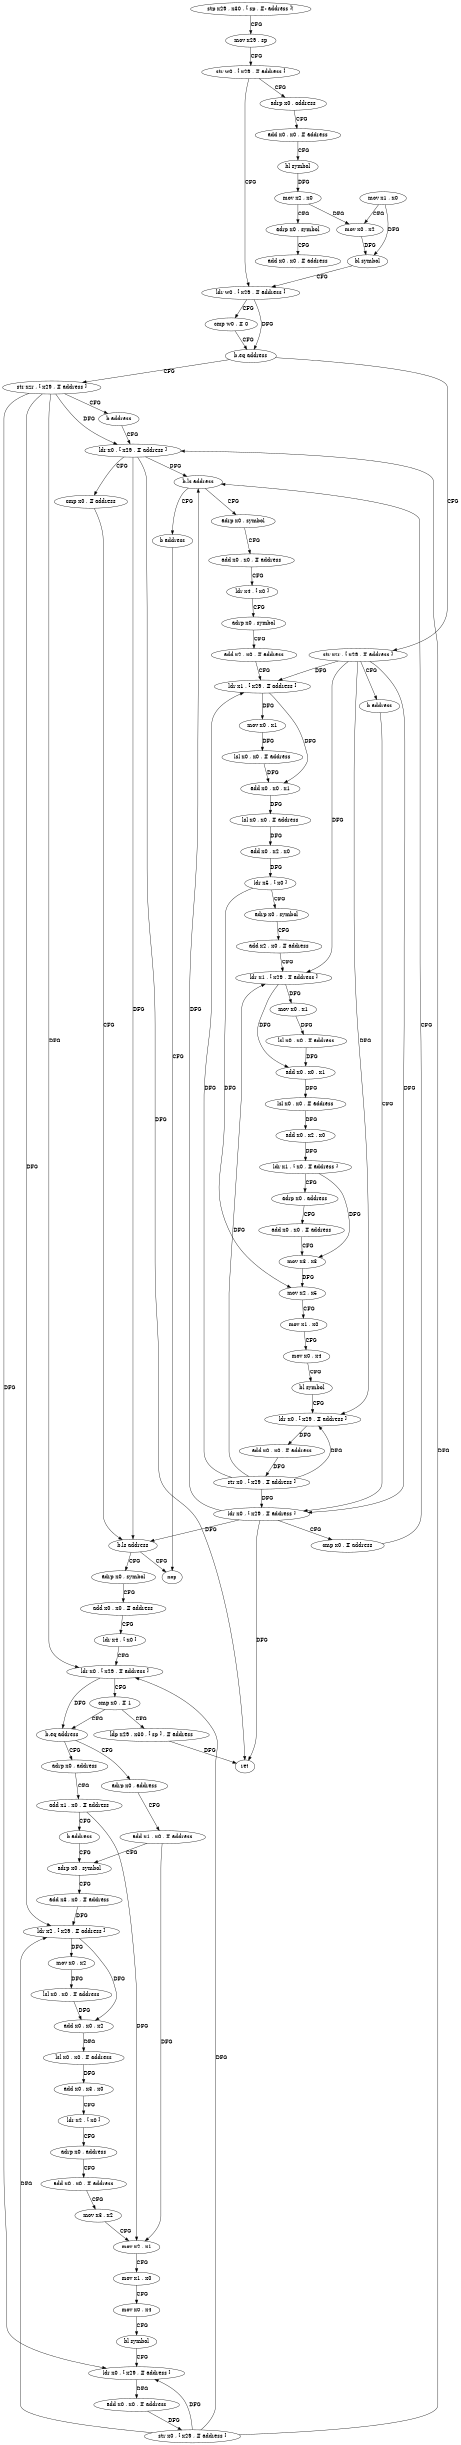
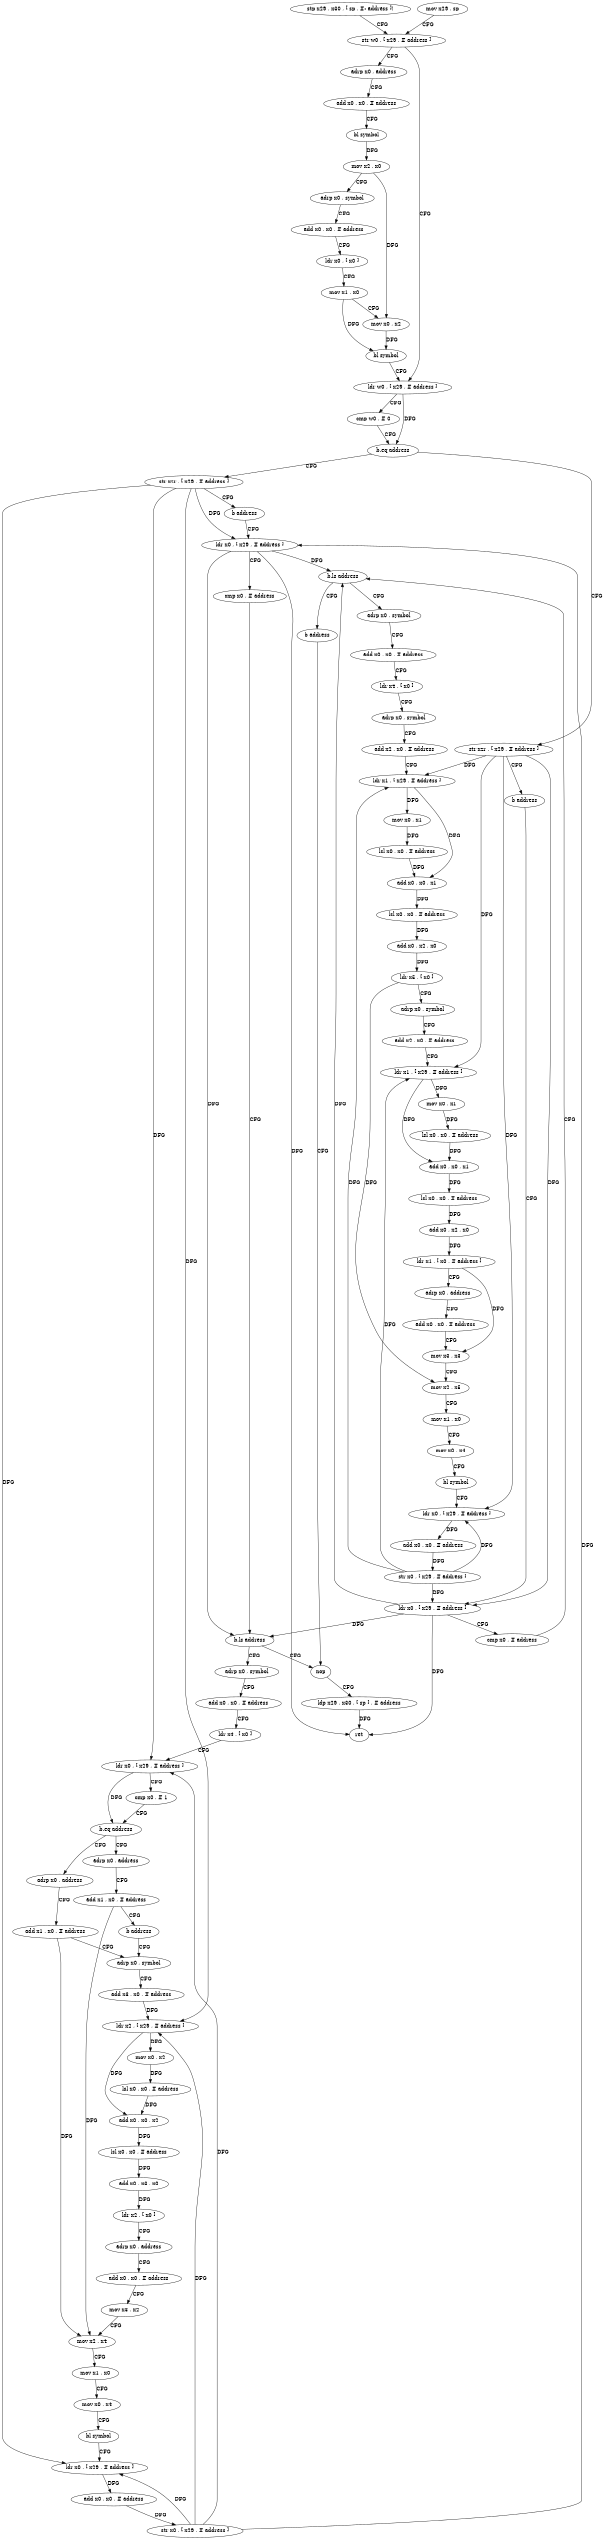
(251, 23) -> (372, 24)
none -> (342, 261)
(308, 1278) -> (452, 1372)
(132, 1718) -> (338, 1686)
(89, 2105) -> (145, 2200)
(137, 2247) -> (92, 2342)
